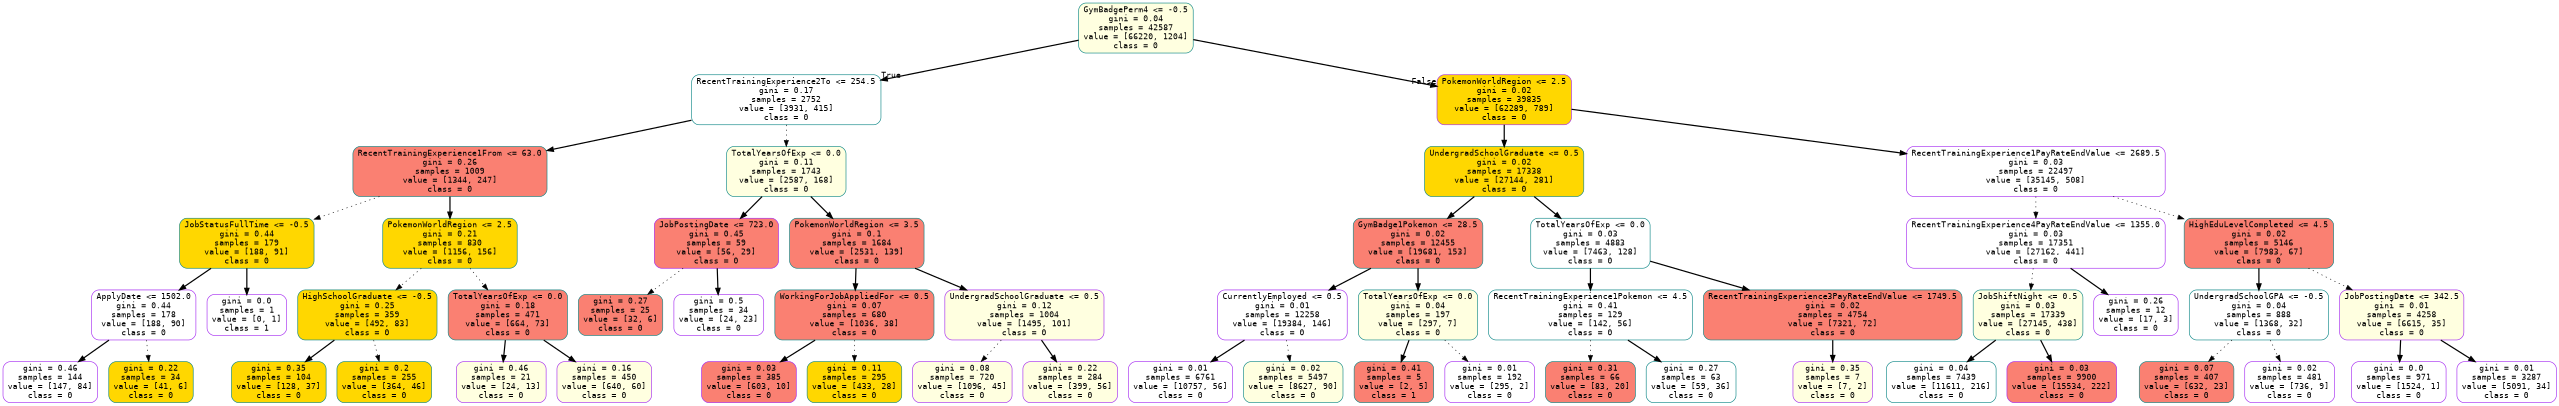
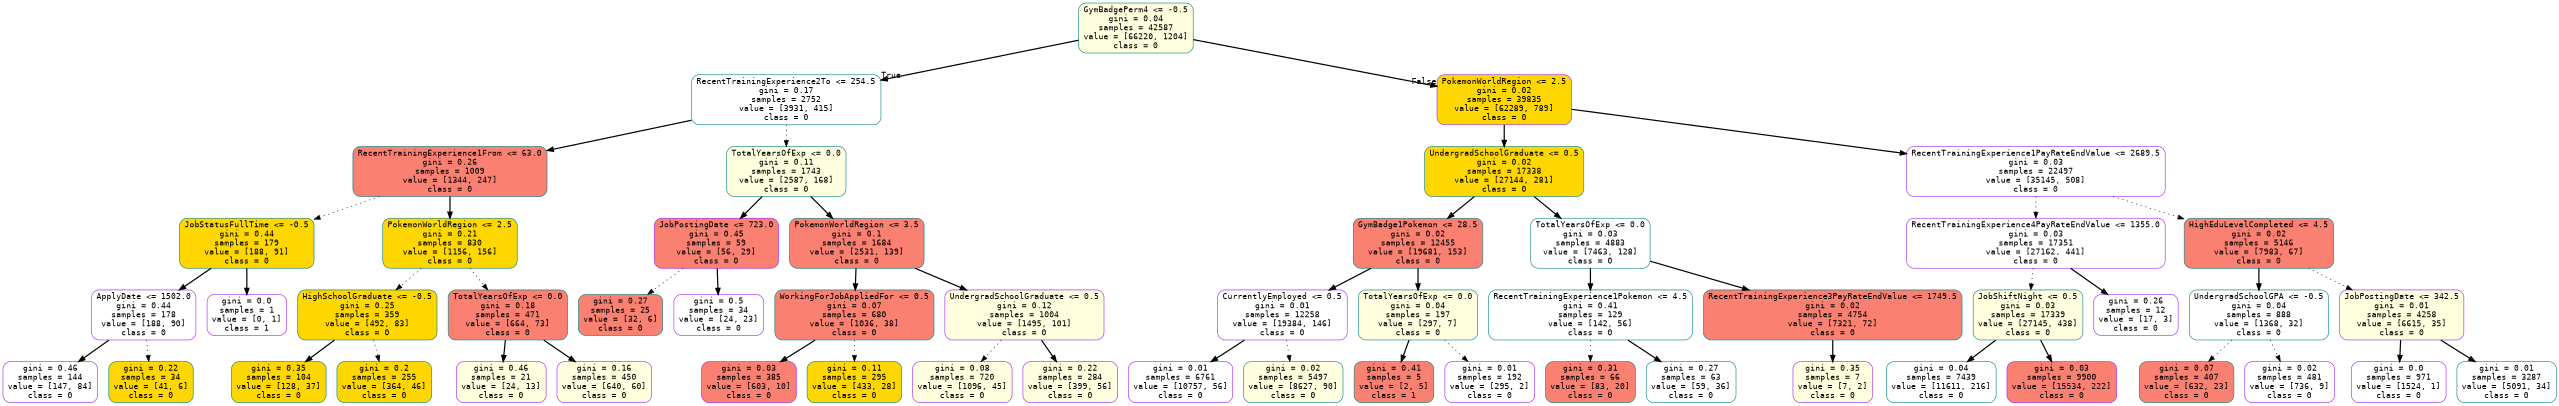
(2507, 382) -> (2507, 382)
